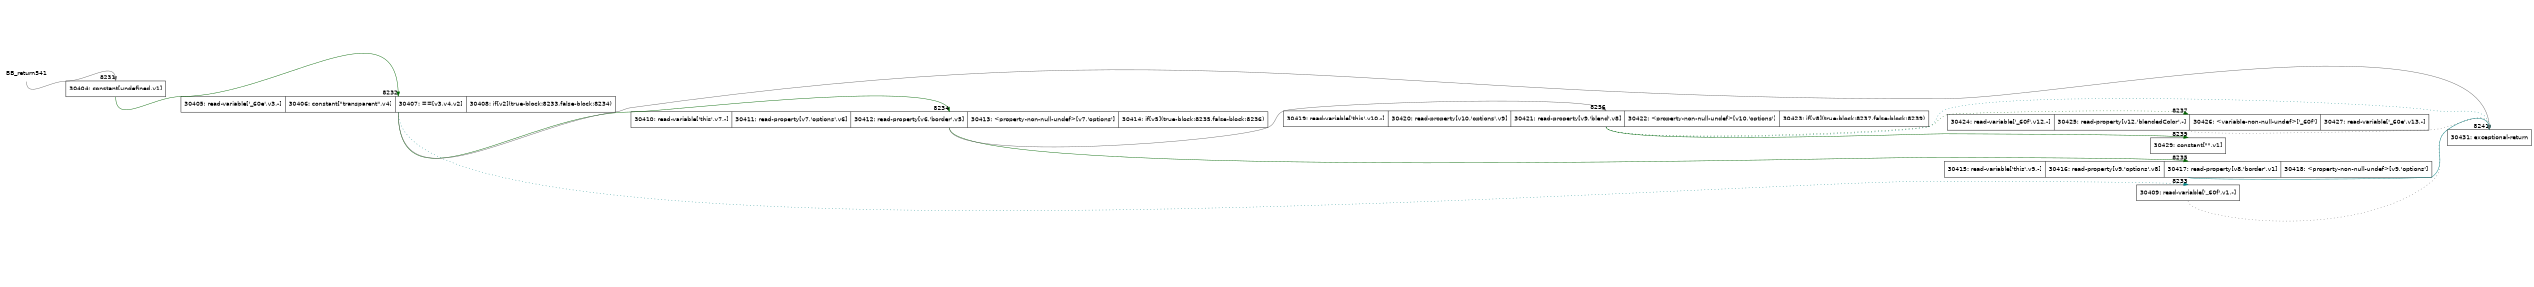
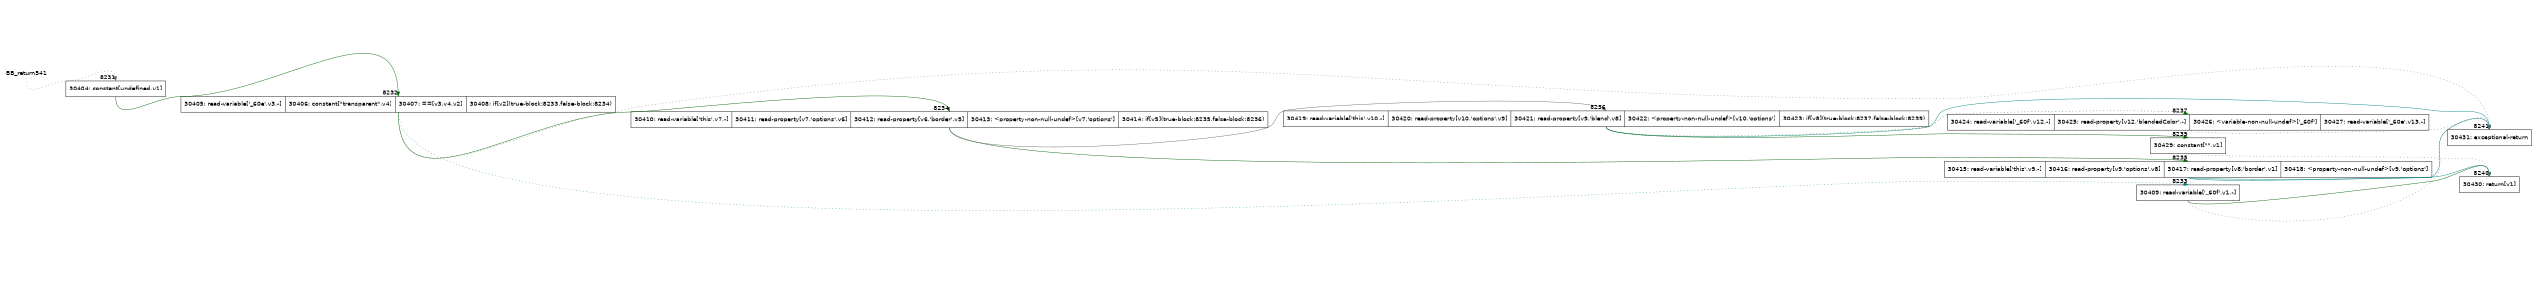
(70, 81) -> (70, 81)
(1437, 82) -> (1437, 82)
(2046, 100) -> (2046, 100)
none -> (2489, 185)
